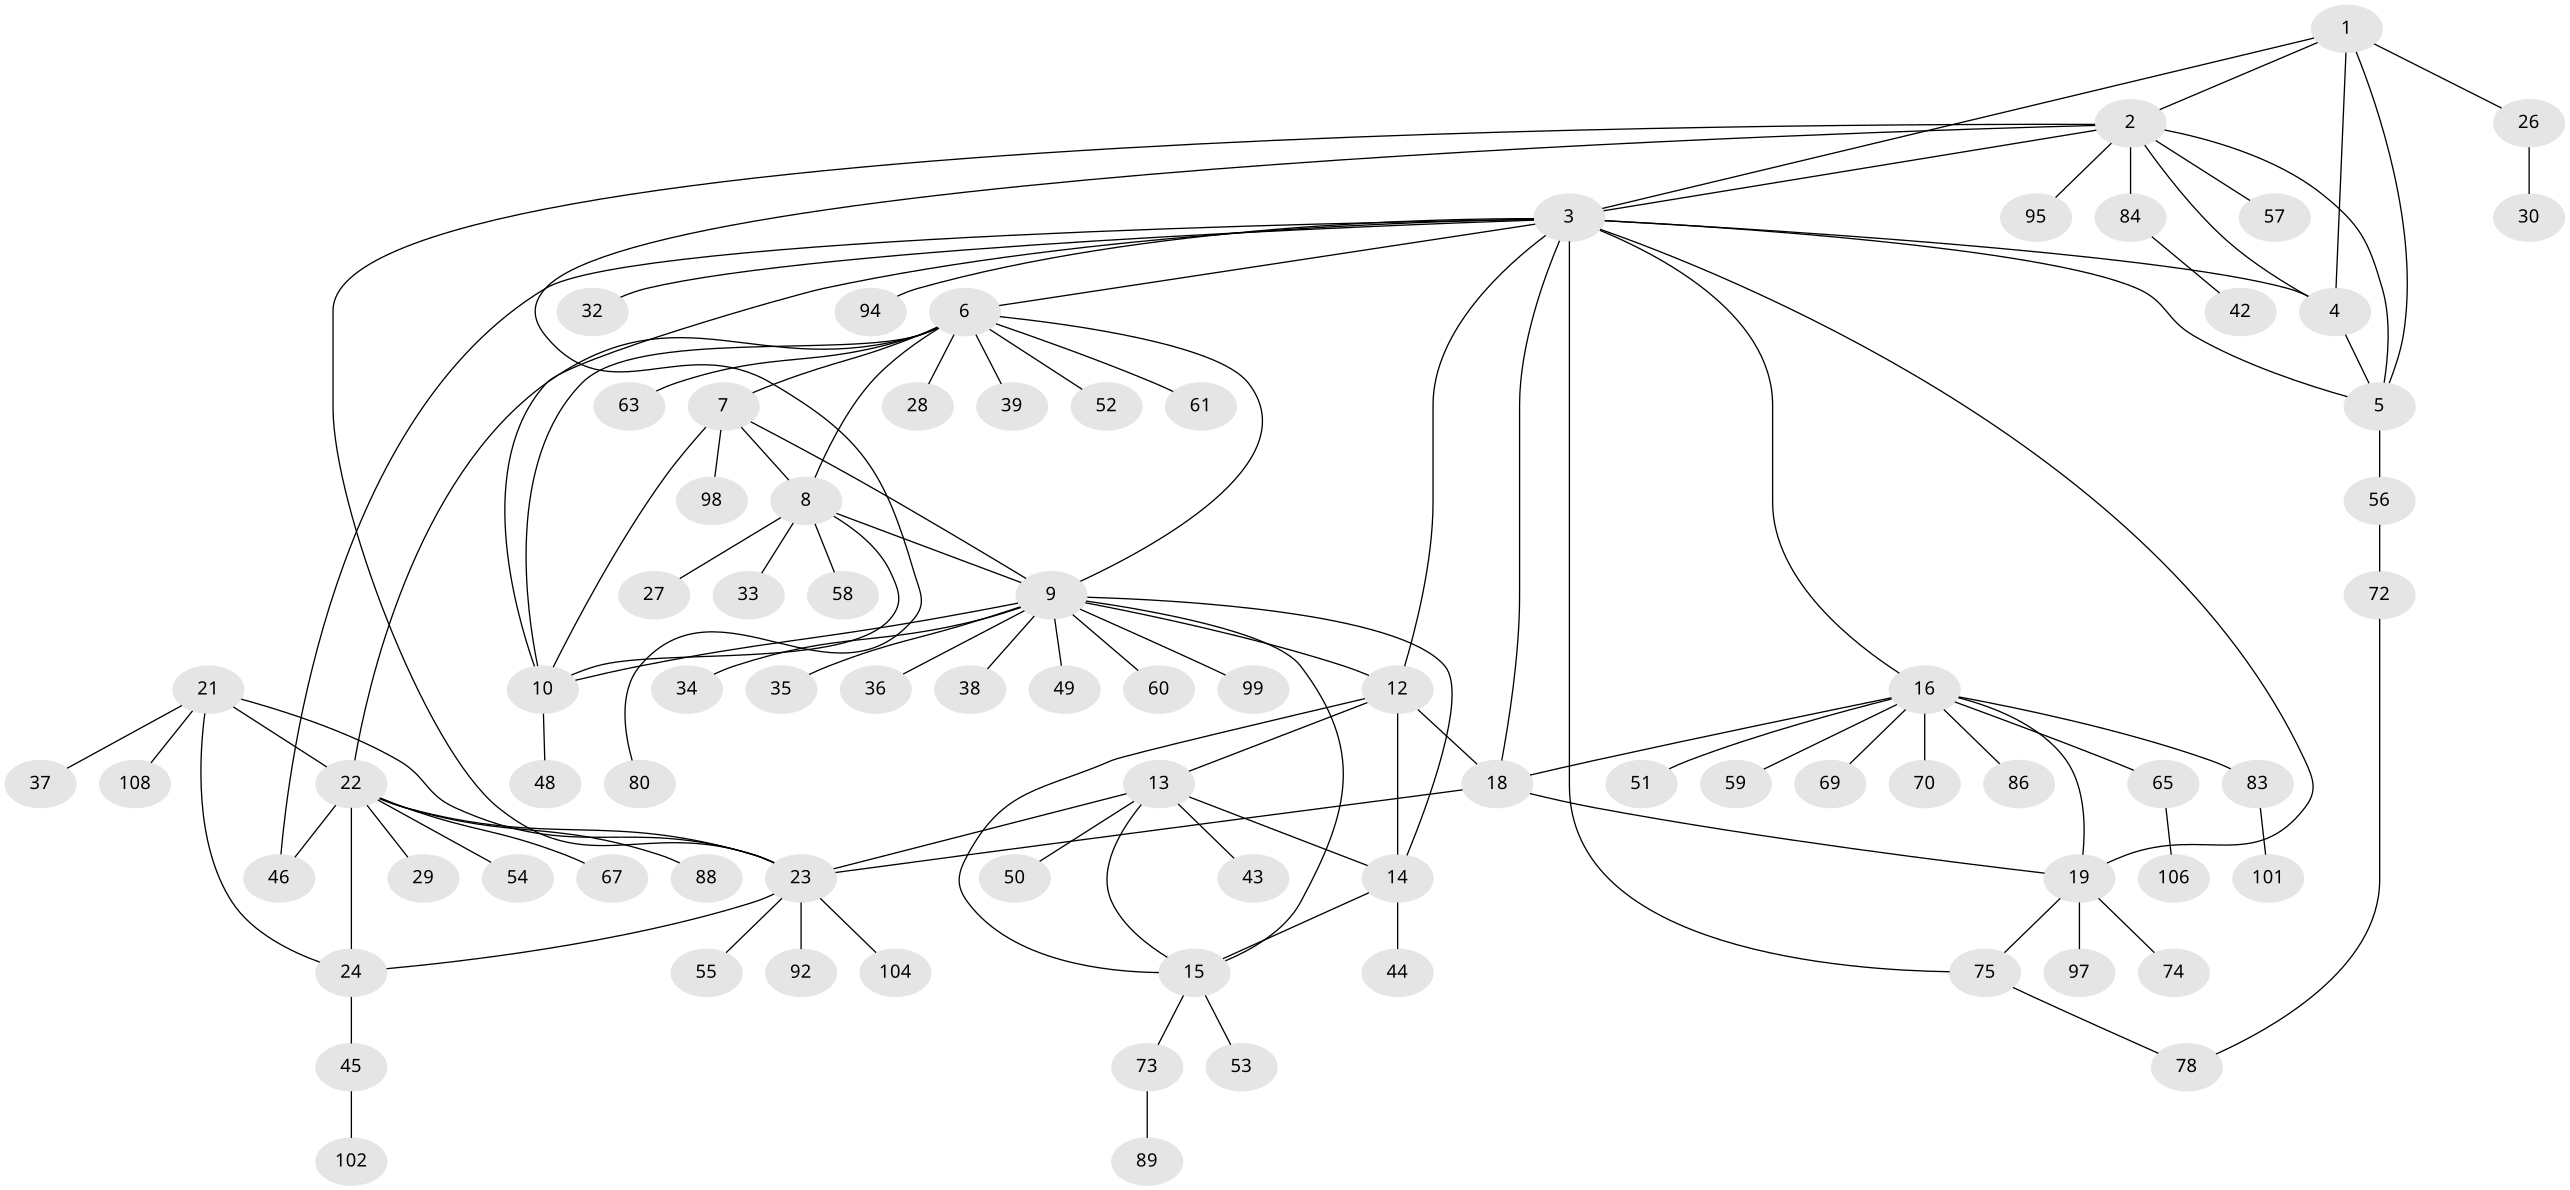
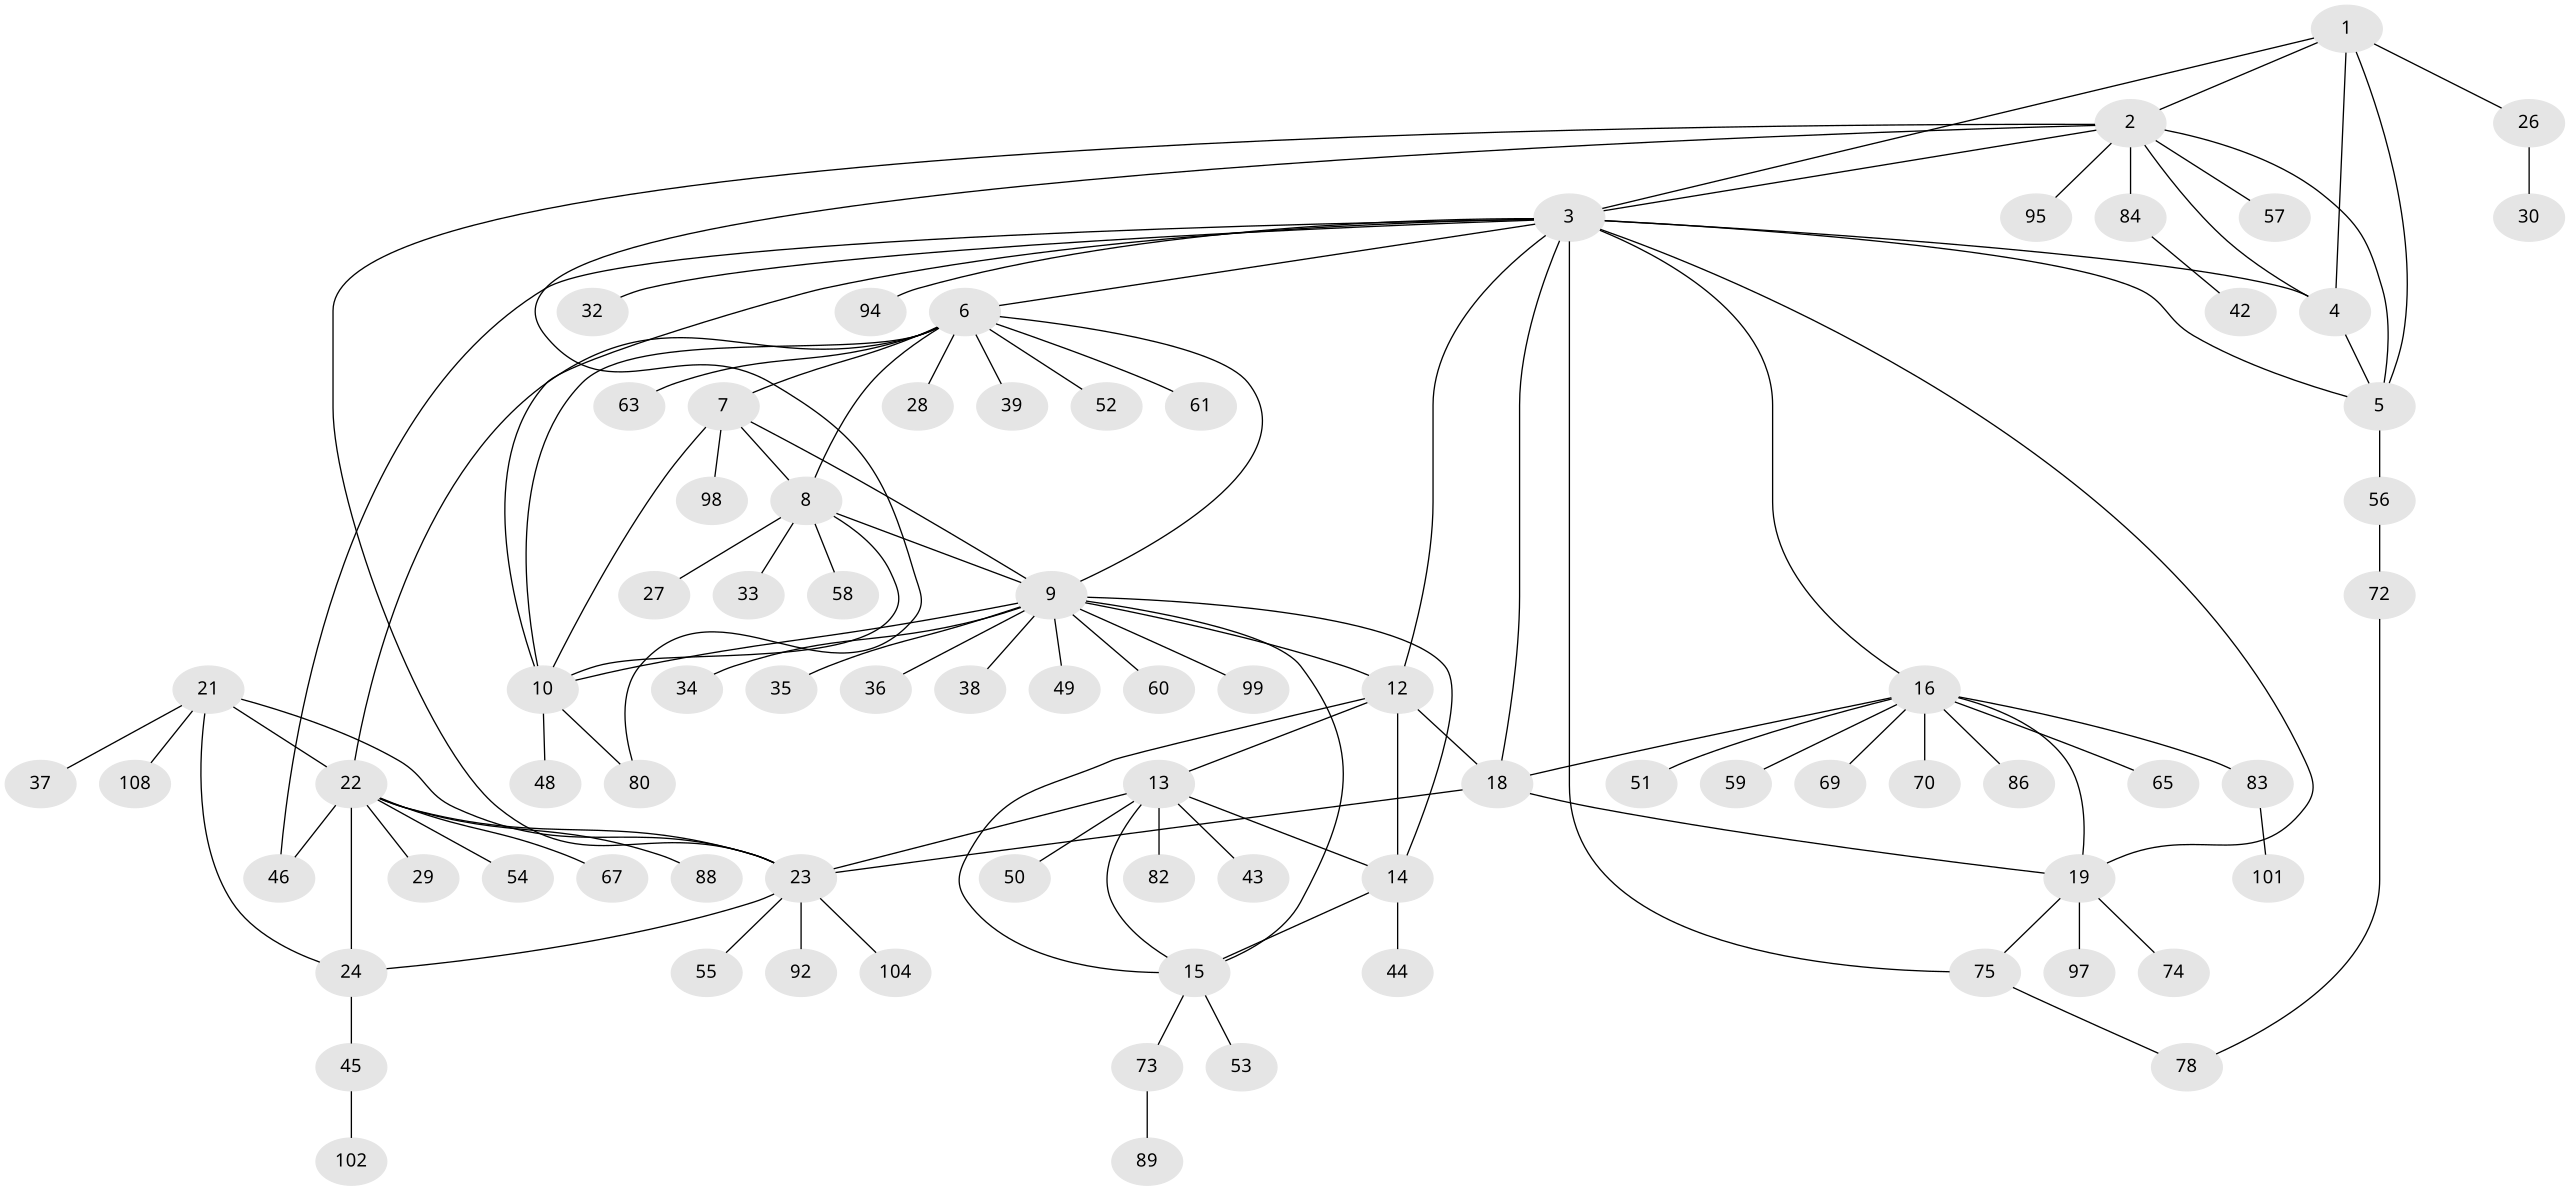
none -> (591, 737)
none -> (1159, 878)
(2174, 878) -> none
